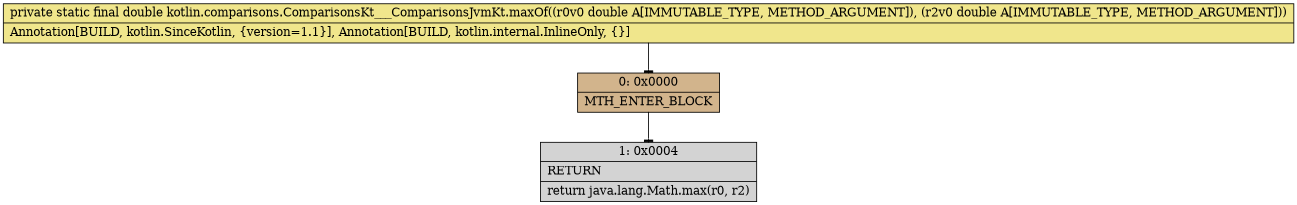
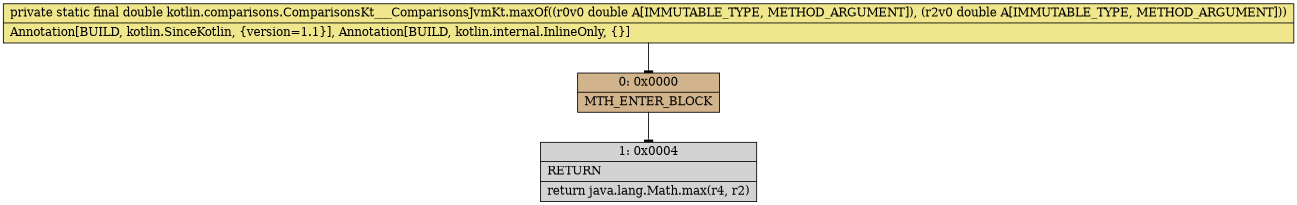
(649, 191) -> (649, 191)
